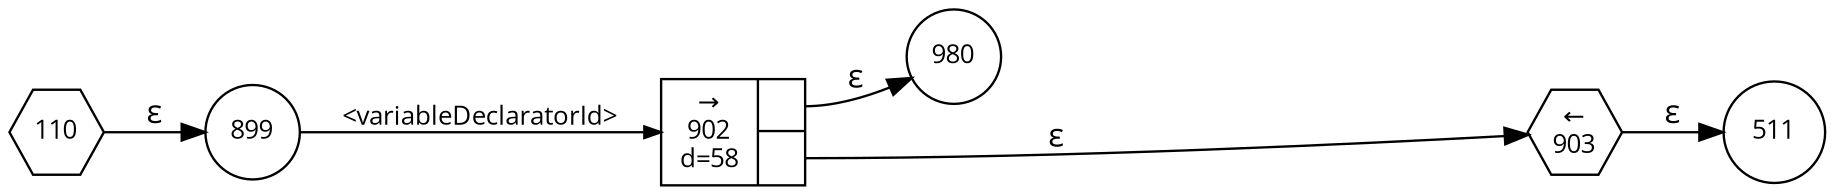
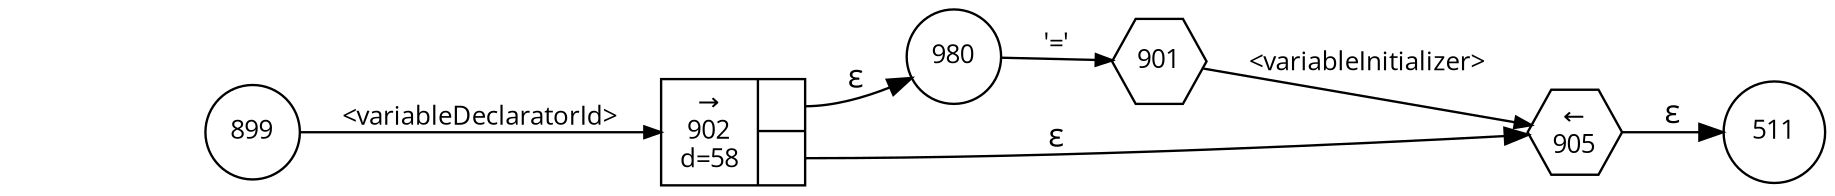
none -> (1159, 61)
(57, 132) -> none
(1575, 132) -> (1575, 132)
